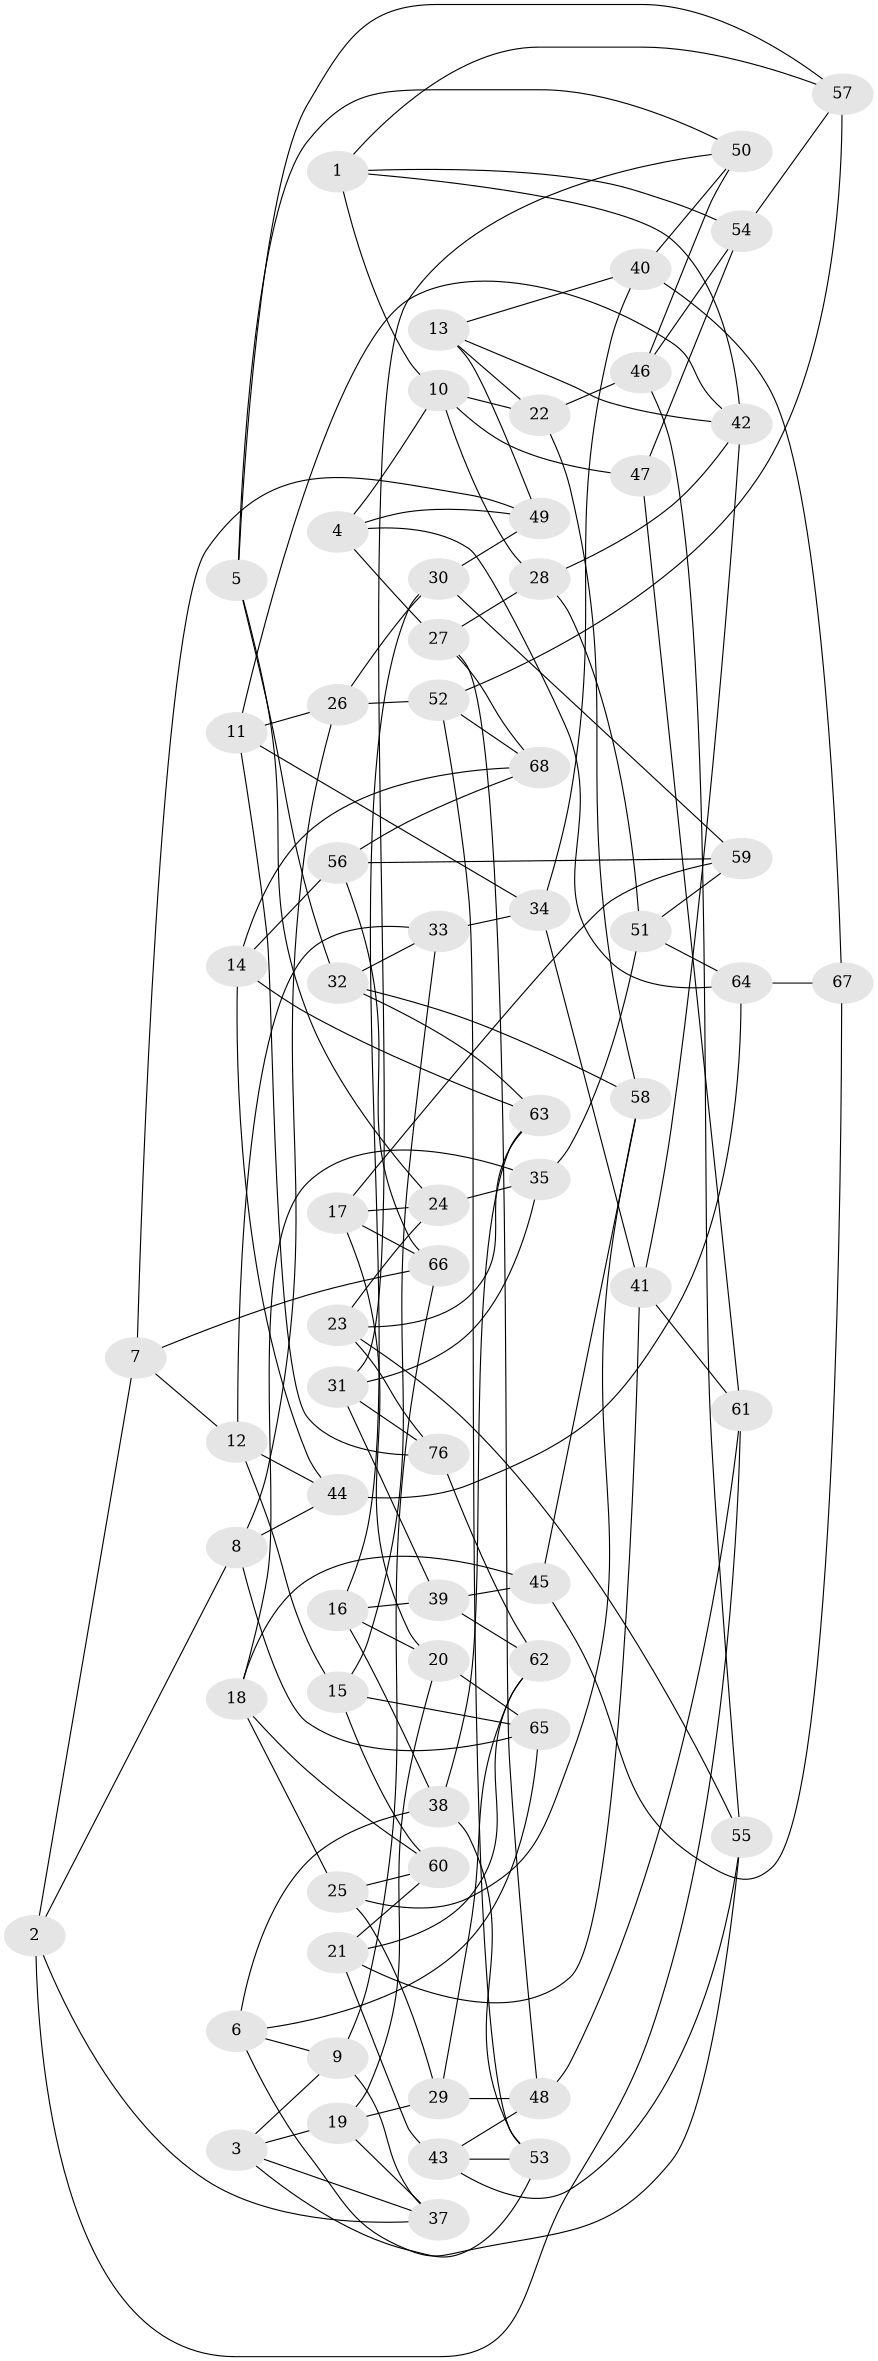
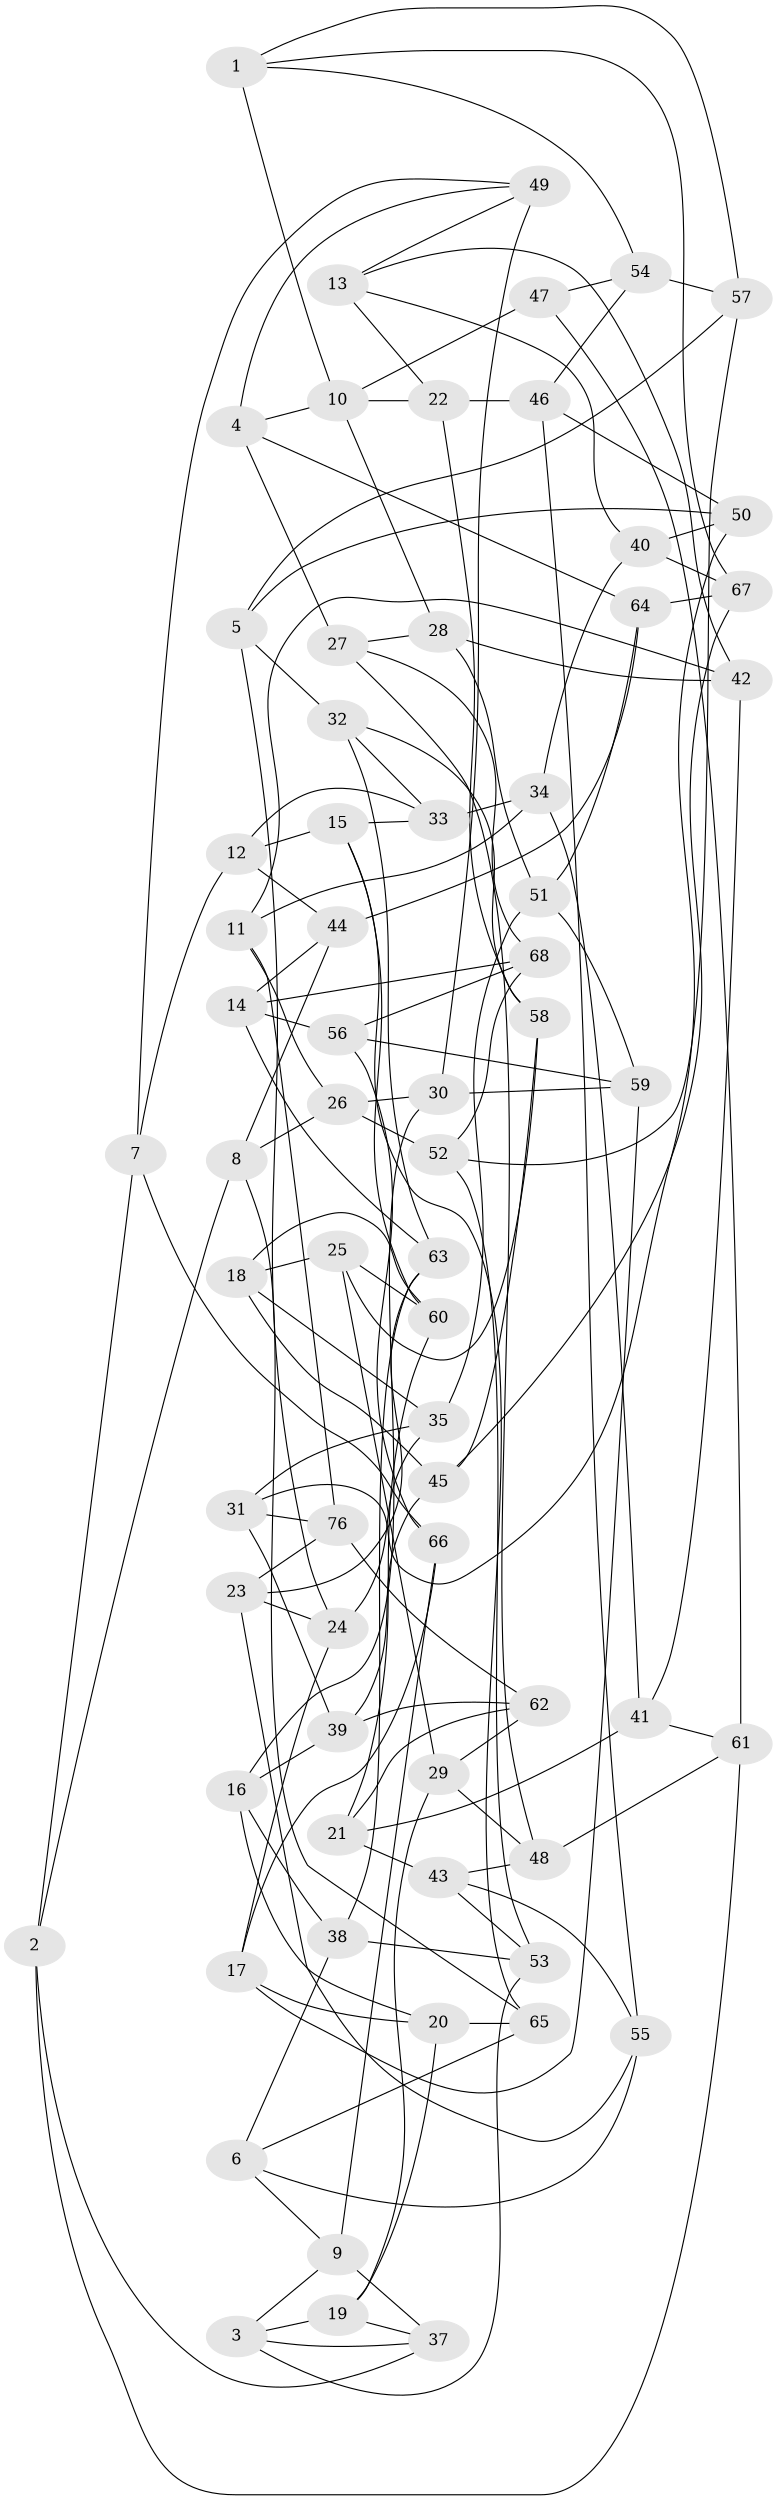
(612, 213) -> (671, 137)
